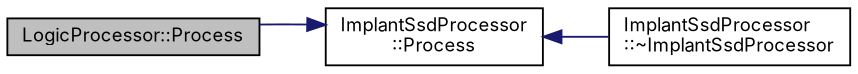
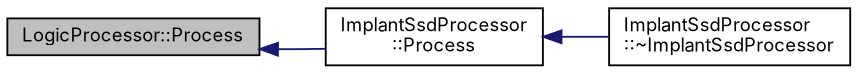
(283, 24) -> (302, 49)
